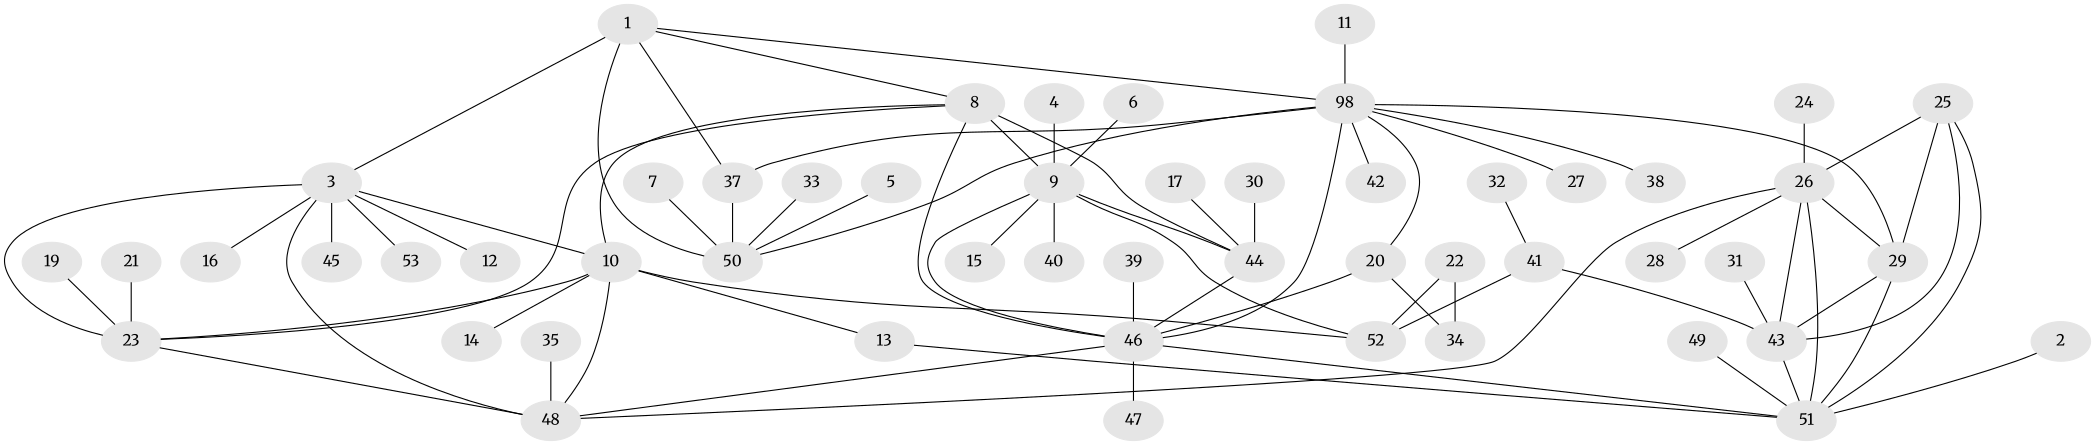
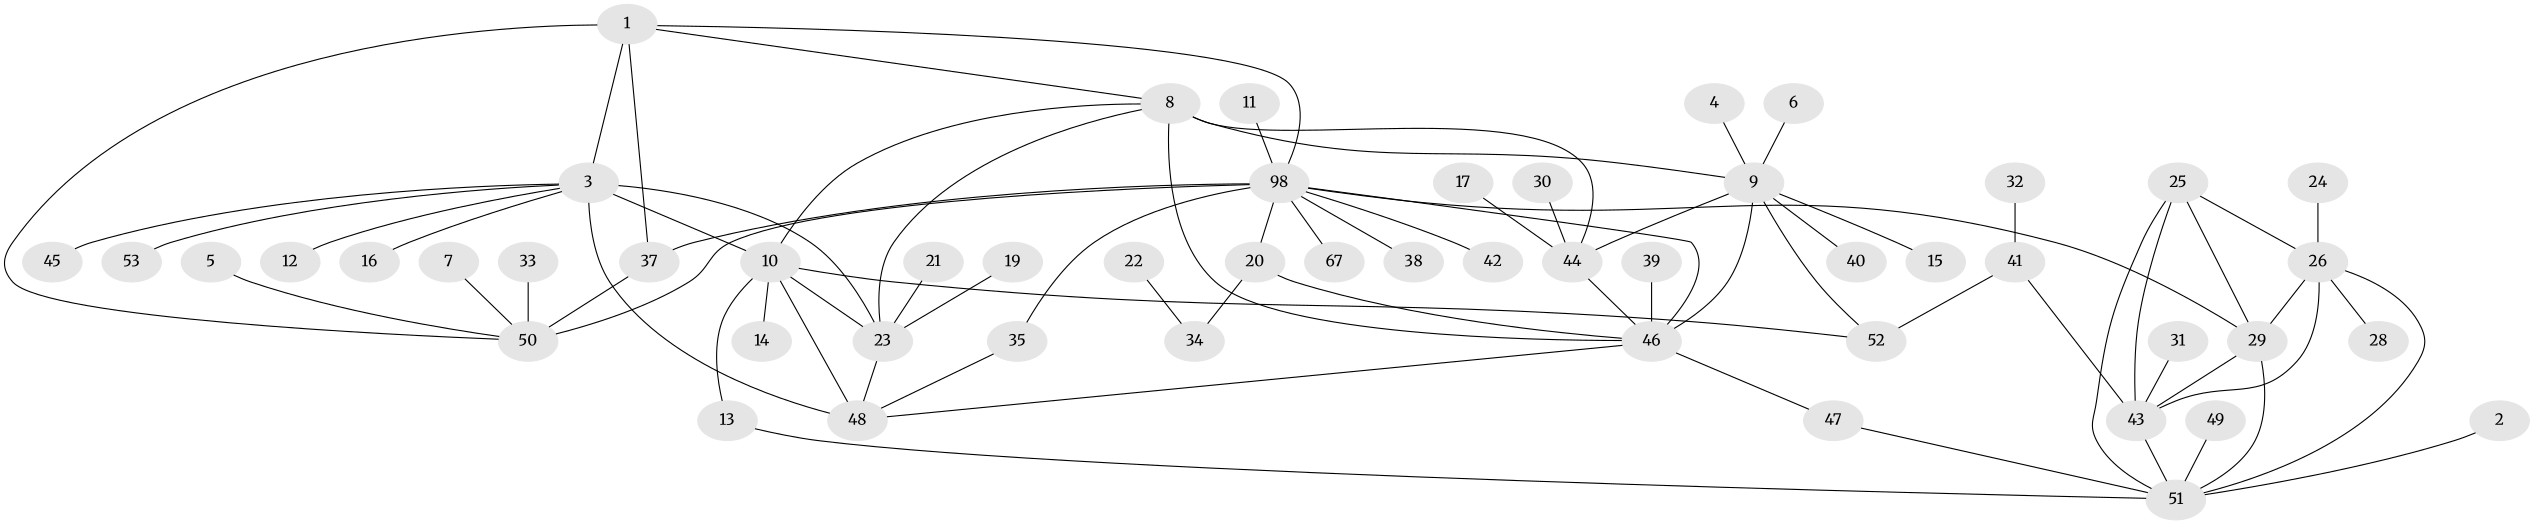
(1576, 183) -> (1334, 262)
none -> (1121, 227)
(1420, 297) -> none
(1470, 381) -> (2004, 460)
(1208, 387) -> none
